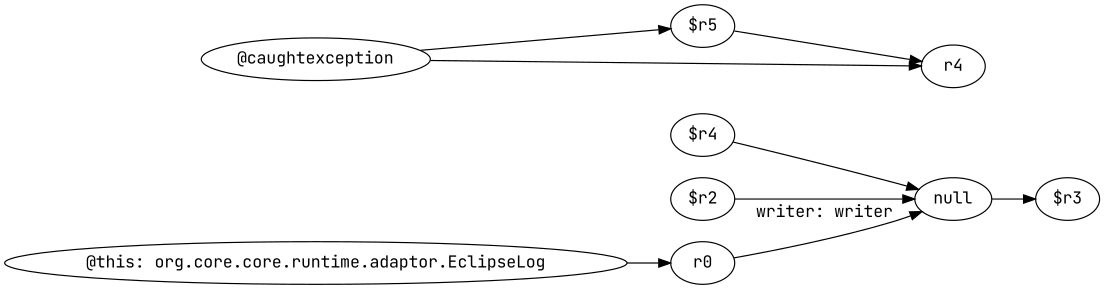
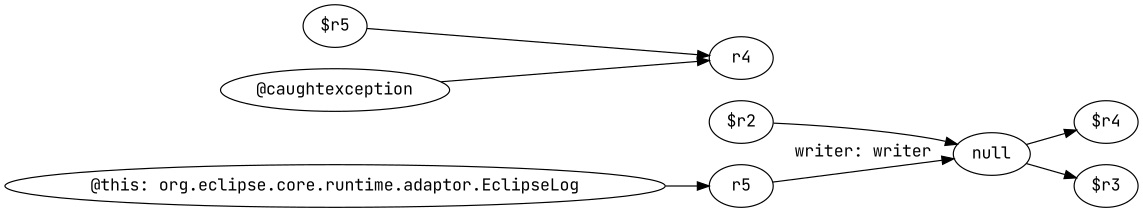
(540, 40) -> none
(820, 164) -> (1046, 139)
(316, 263) -> (335, 186)
(703, 263) -> (741, 186)
